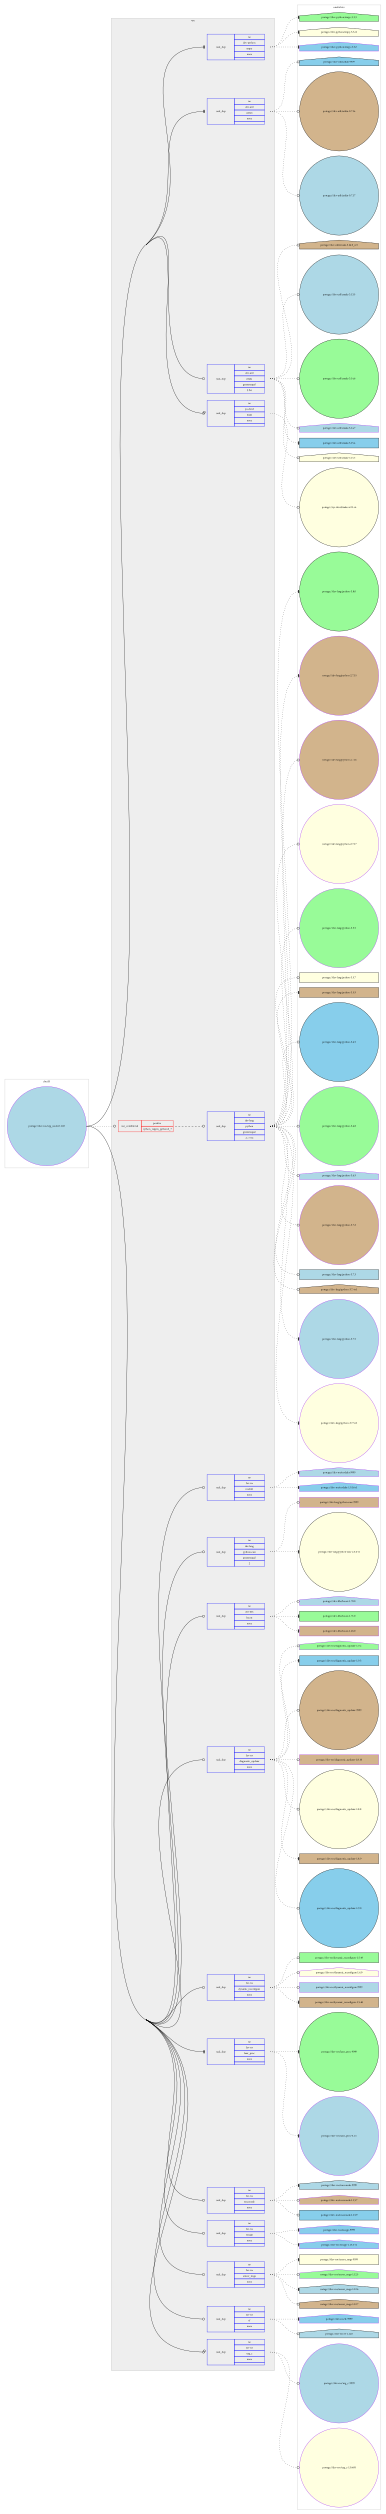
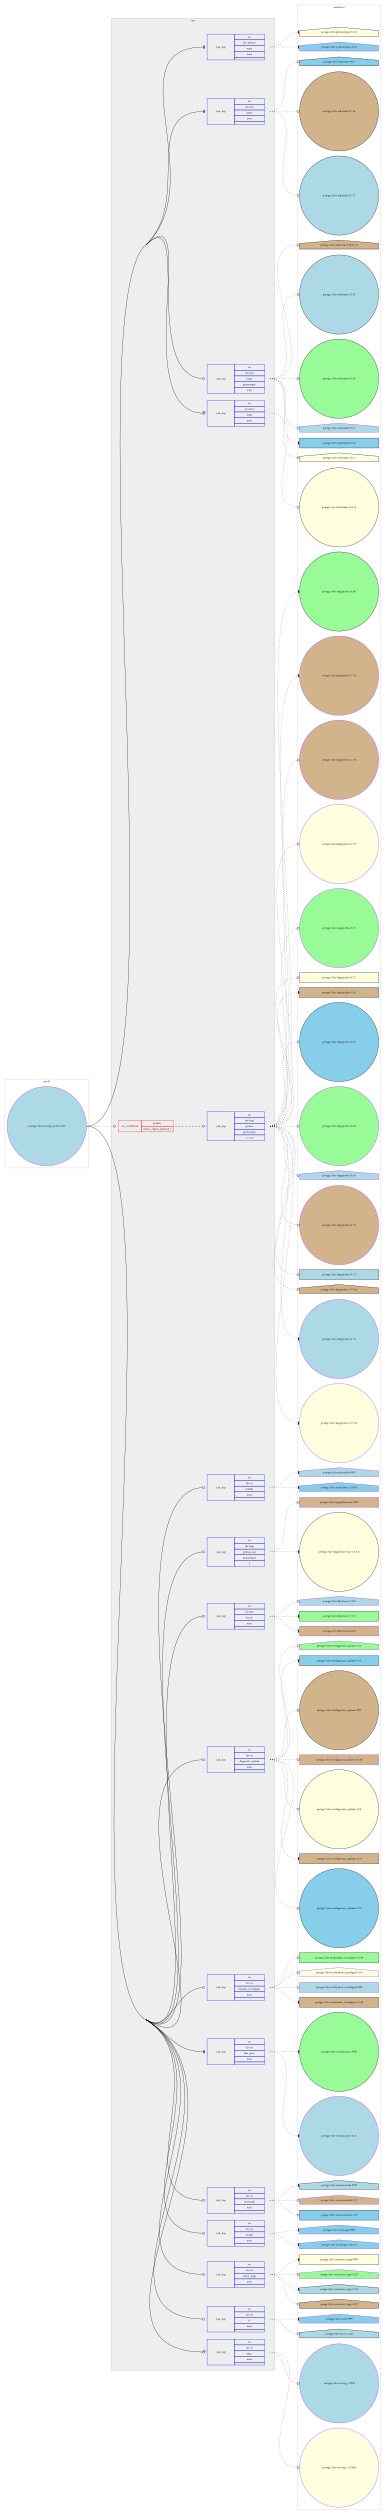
(339, 17) -> none
